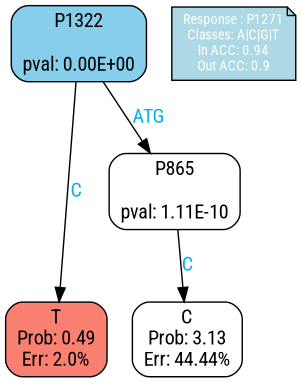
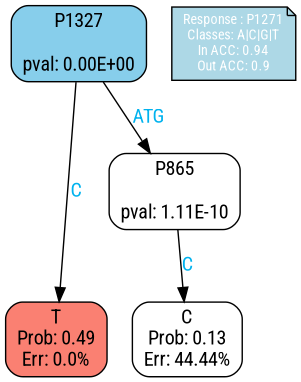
(79, 44) -> (79, 44)
(56, 339) -> (56, 339)
(187, 339) -> (187, 339)
